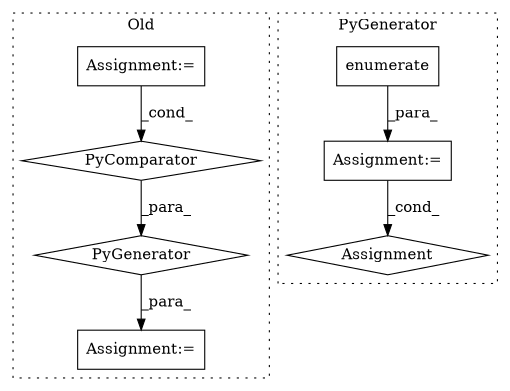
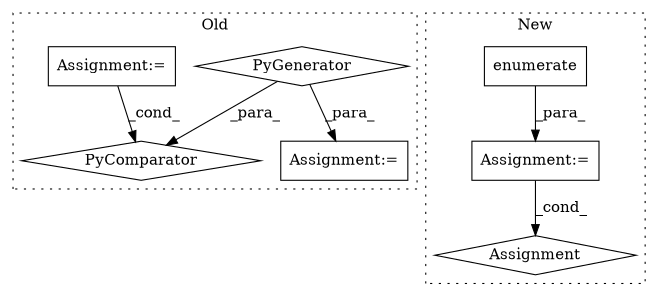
(388, 26) -> (535, 26)
(141, 203) -> (227, 111)
